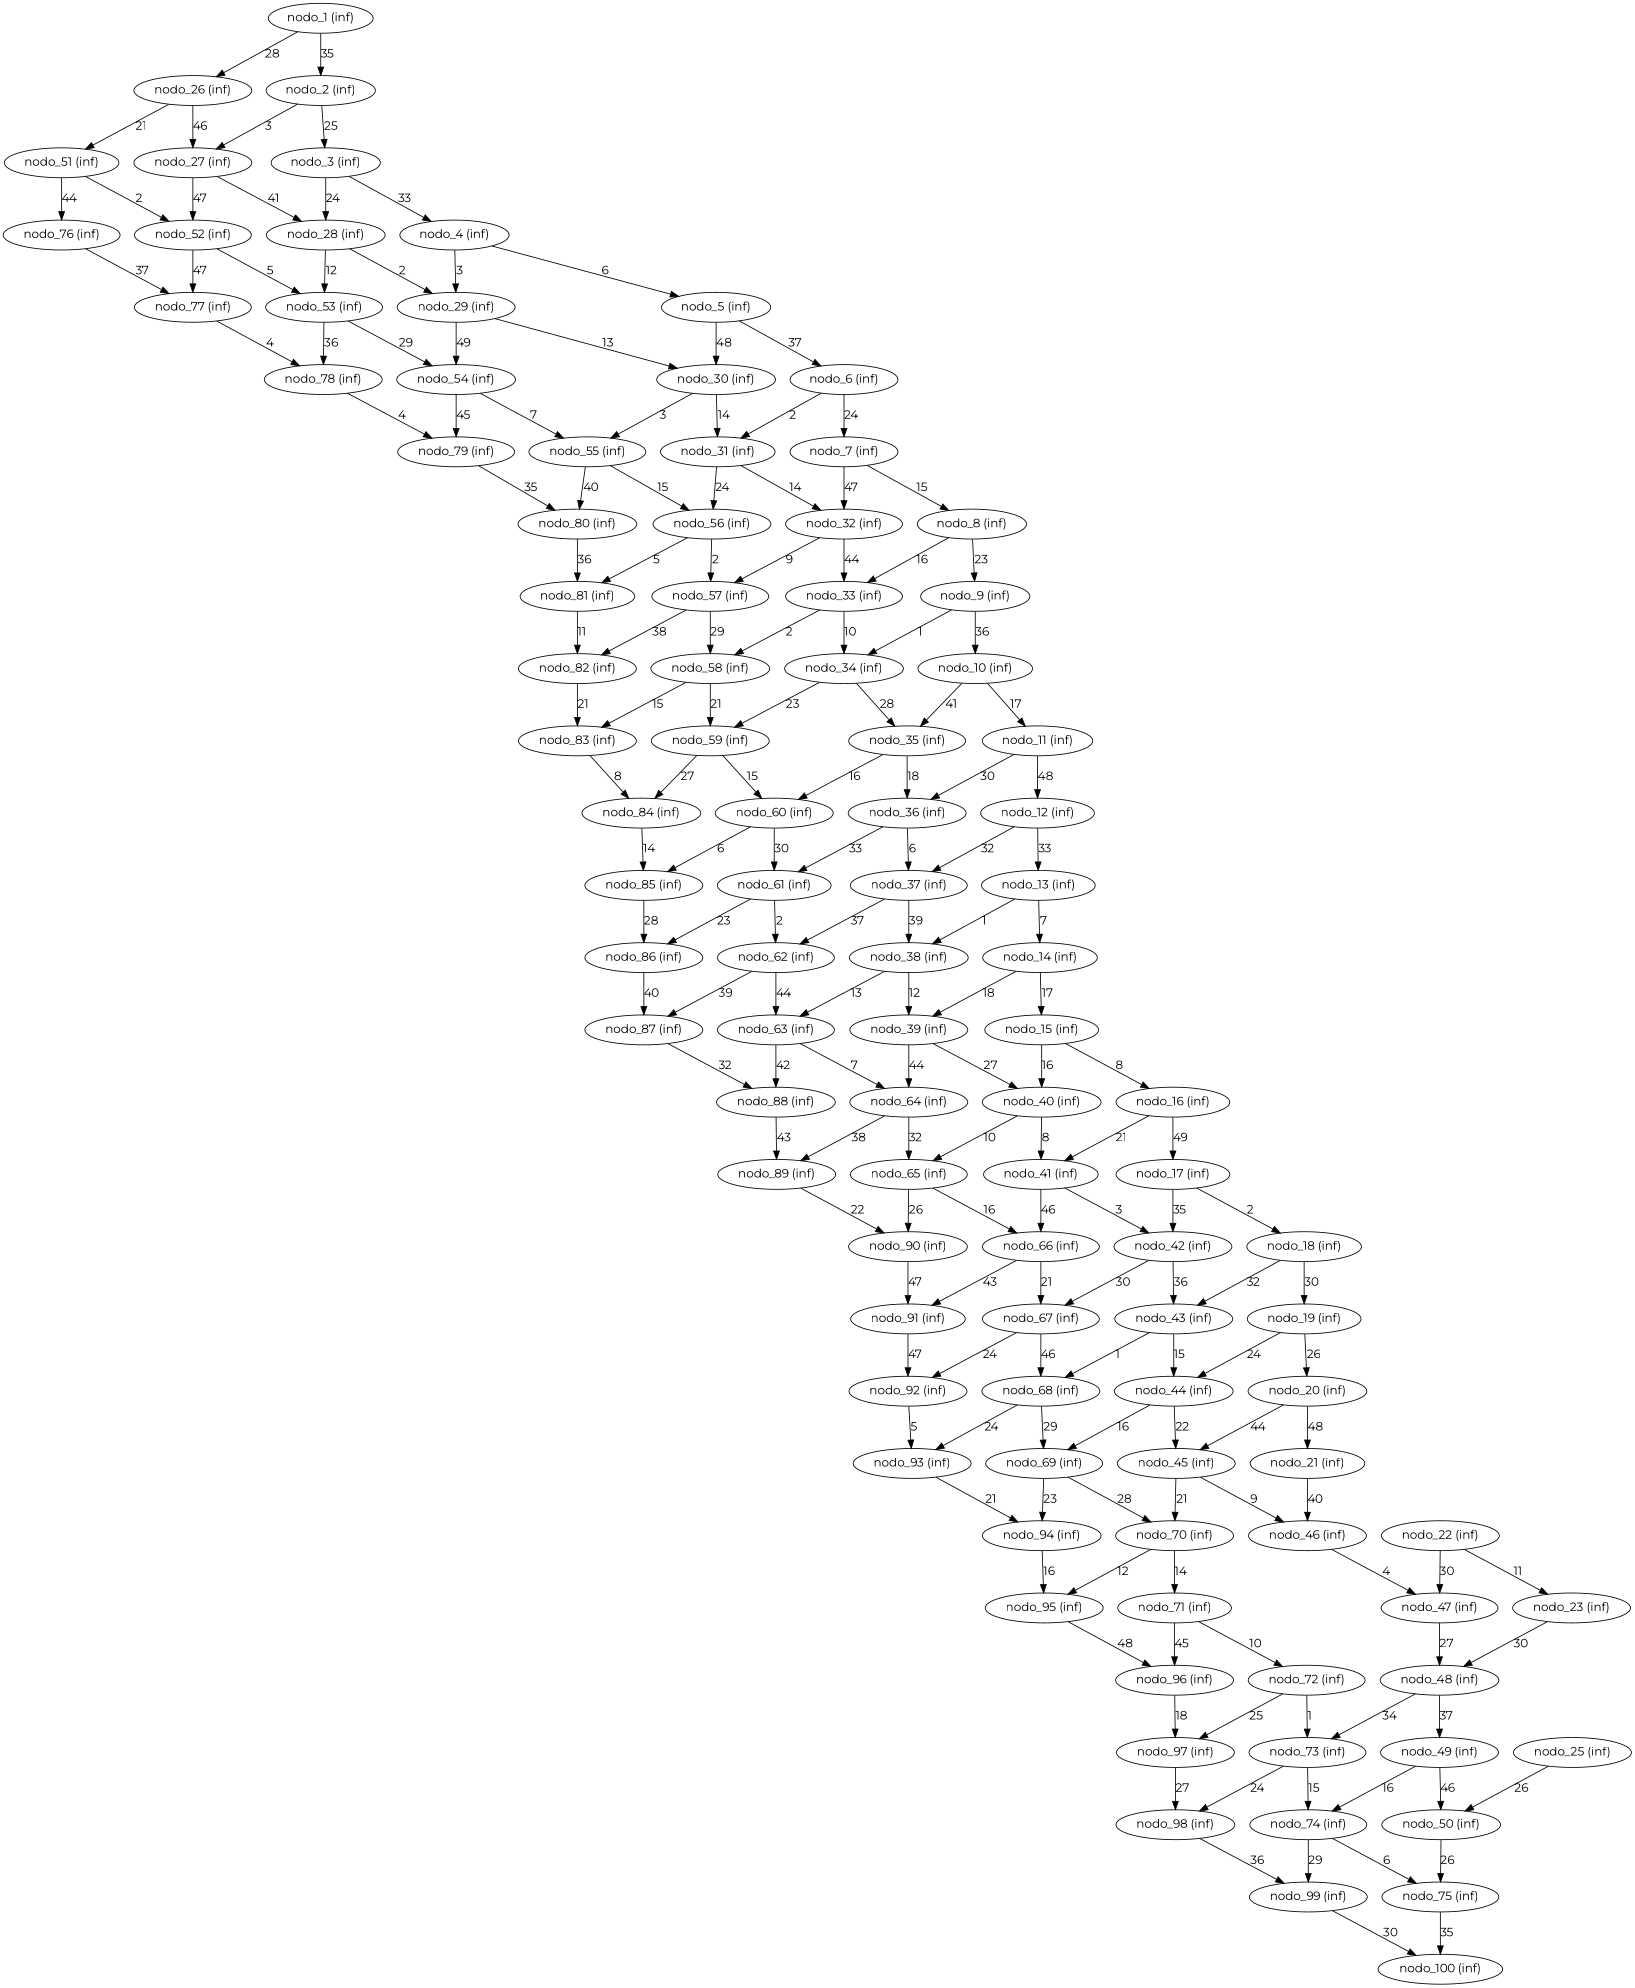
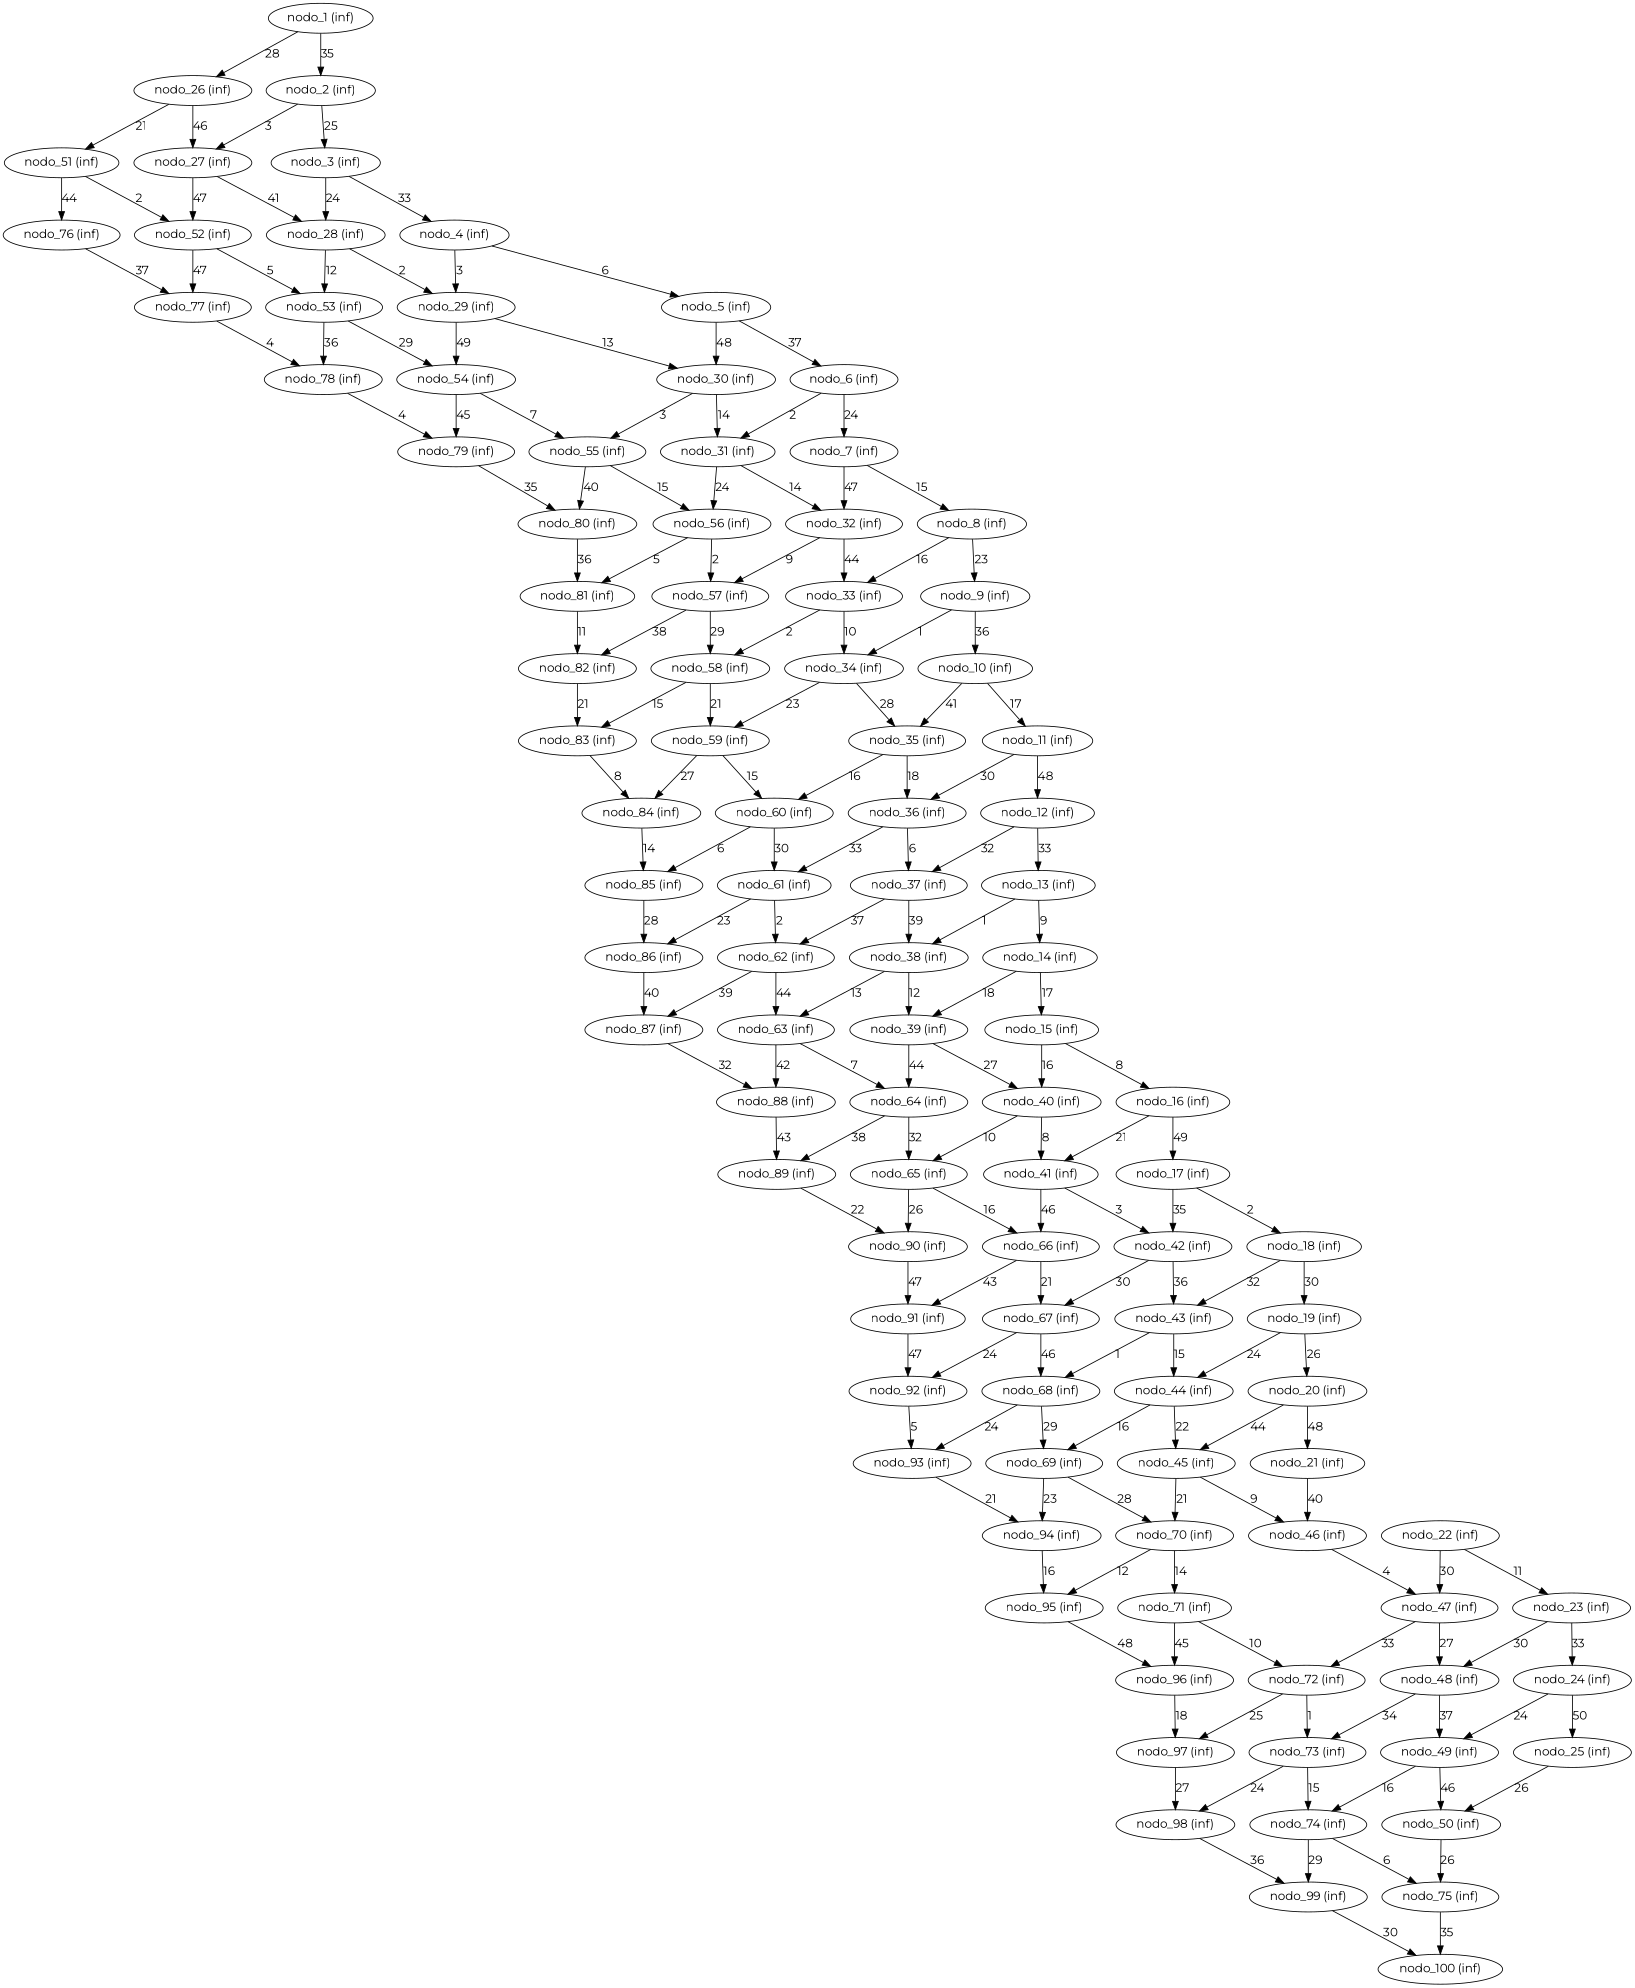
(1044, 922) -> (1044, 922)
none -> (1377, 1642)
none -> (1572, 1680)
